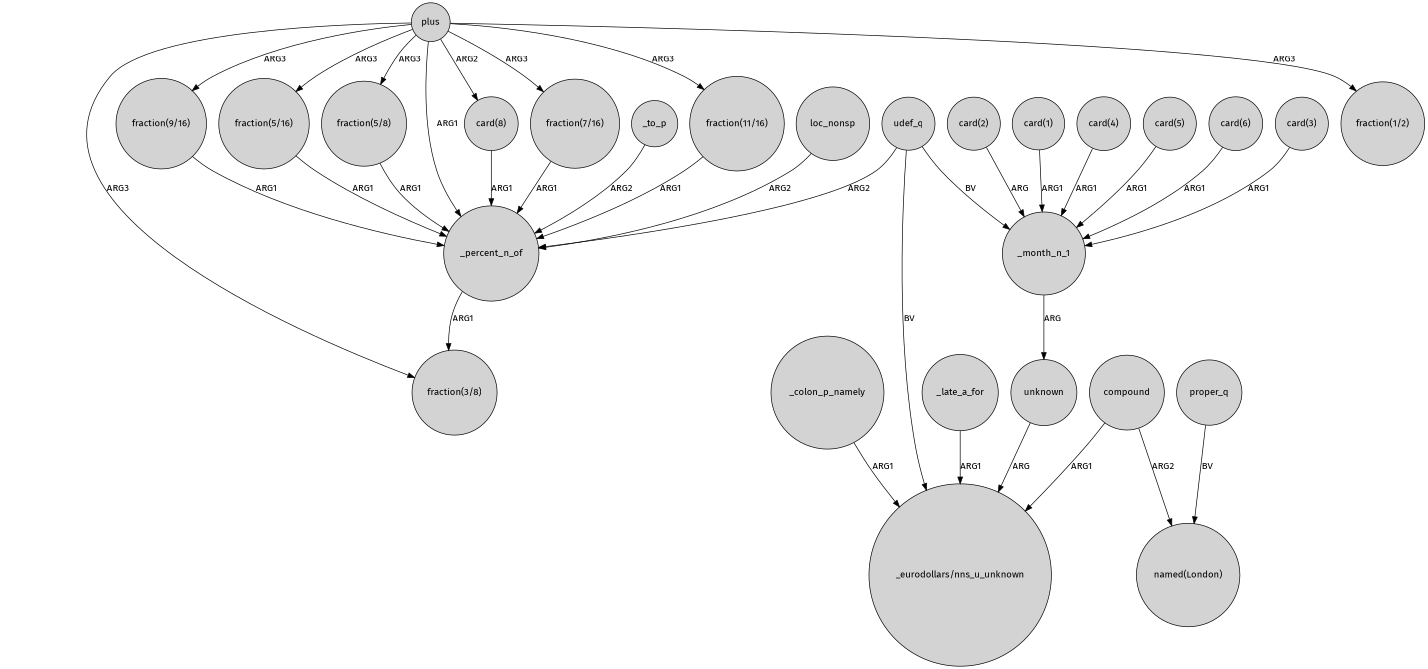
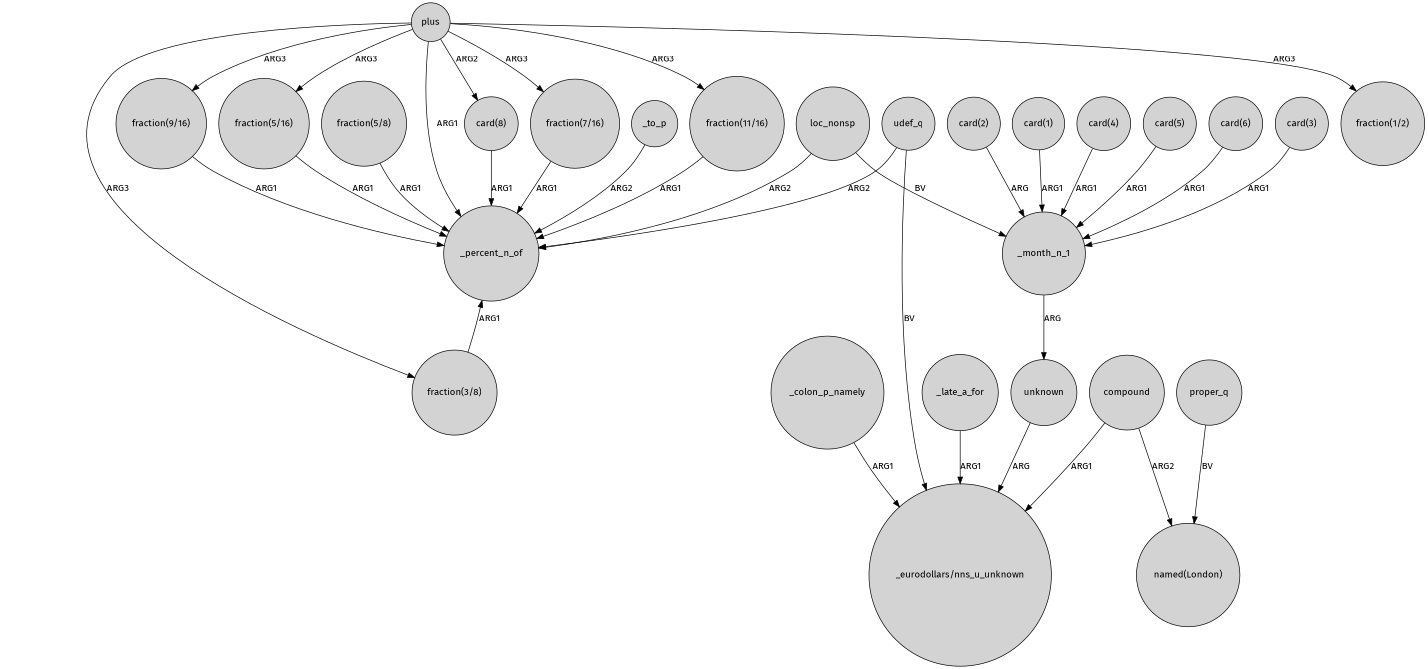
(398, 55) -> none
(960, 189) -> (924, 198)
(452, 317) -> (475, 330)
